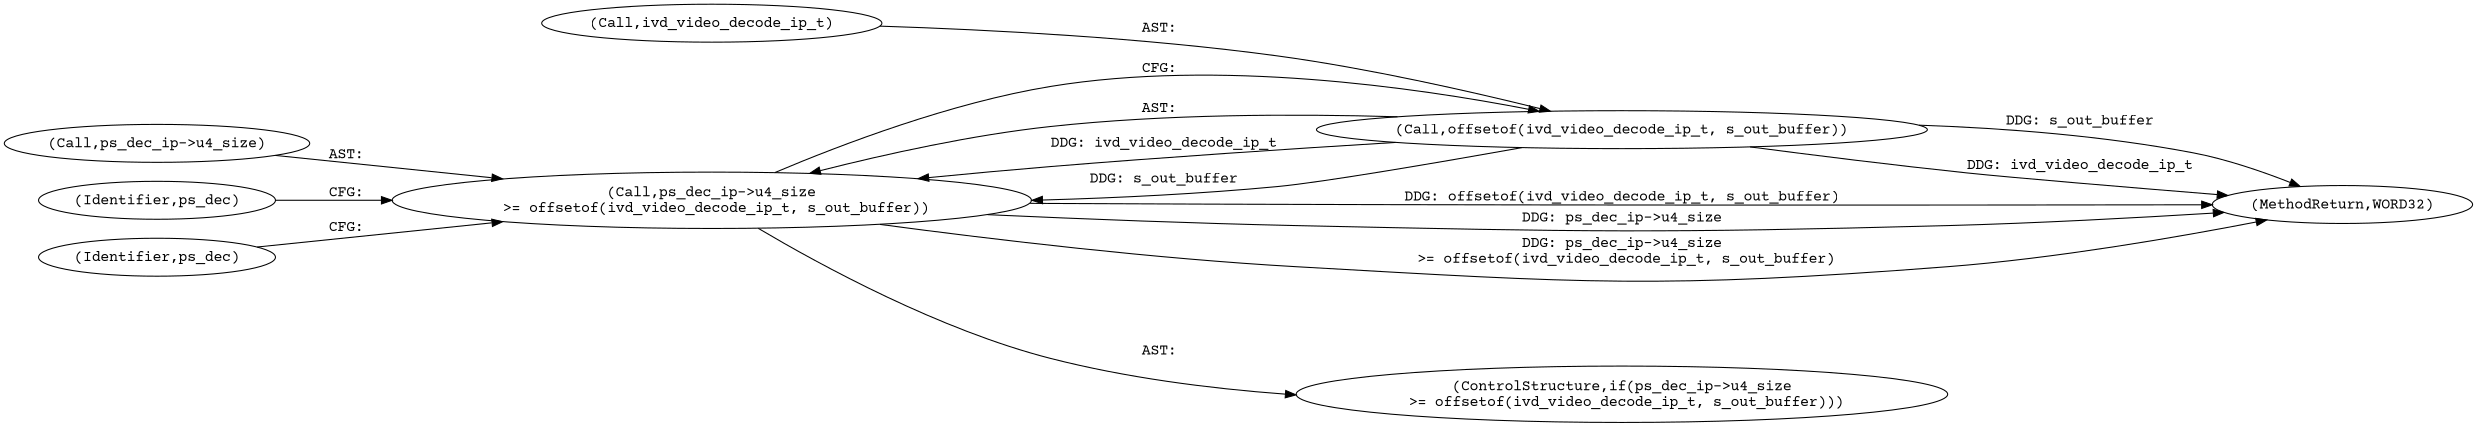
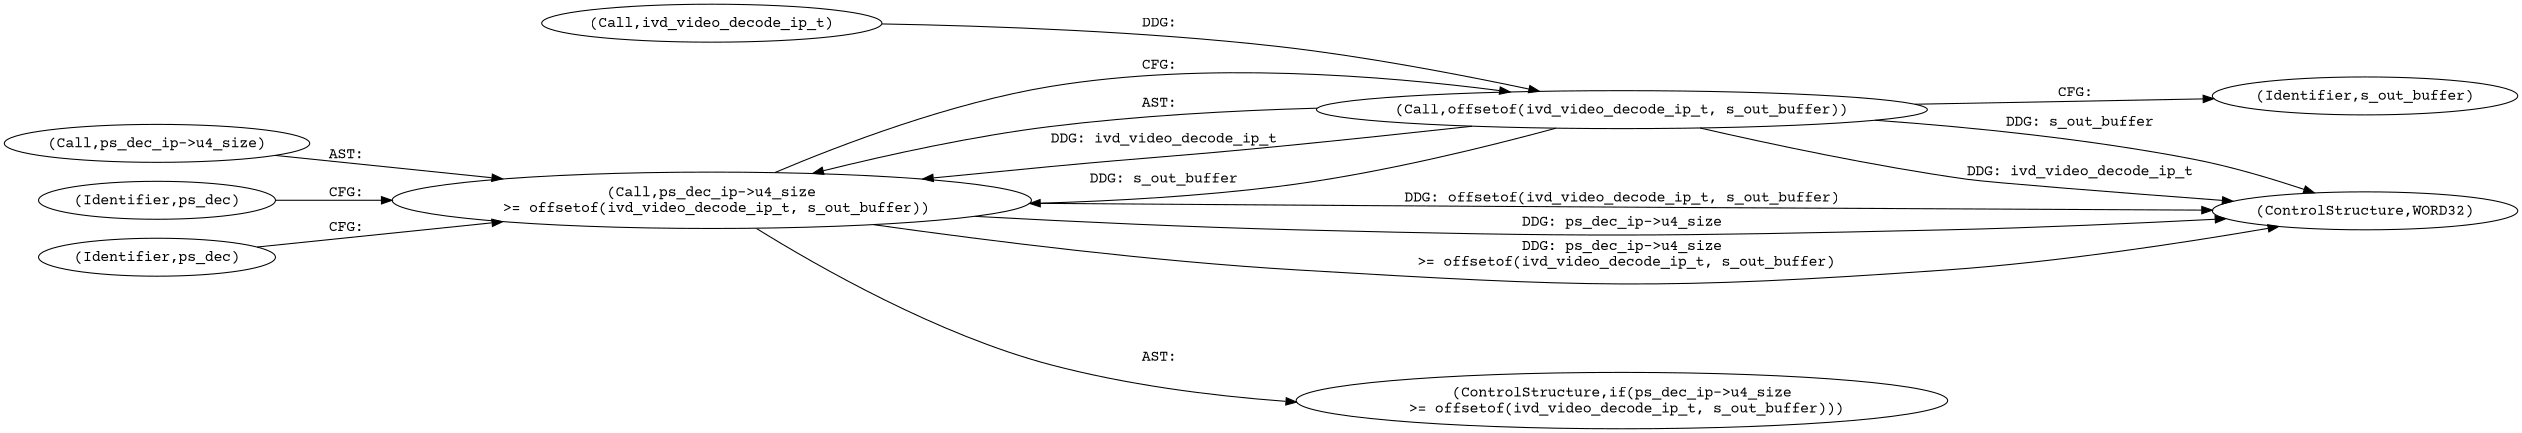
(1164, 28) -> (1164, 23)
none -> (2365, 96)
(2342, 205) -> (2365, 211)
